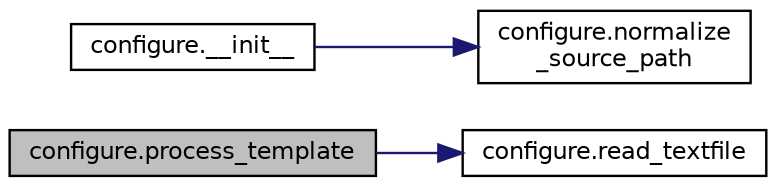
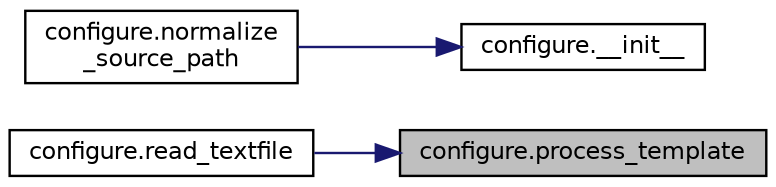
(384, 47) -> (367, 47)
(407, 153) -> (345, 153)
